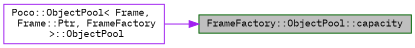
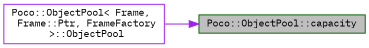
(305, 24) -> (282, 24)
